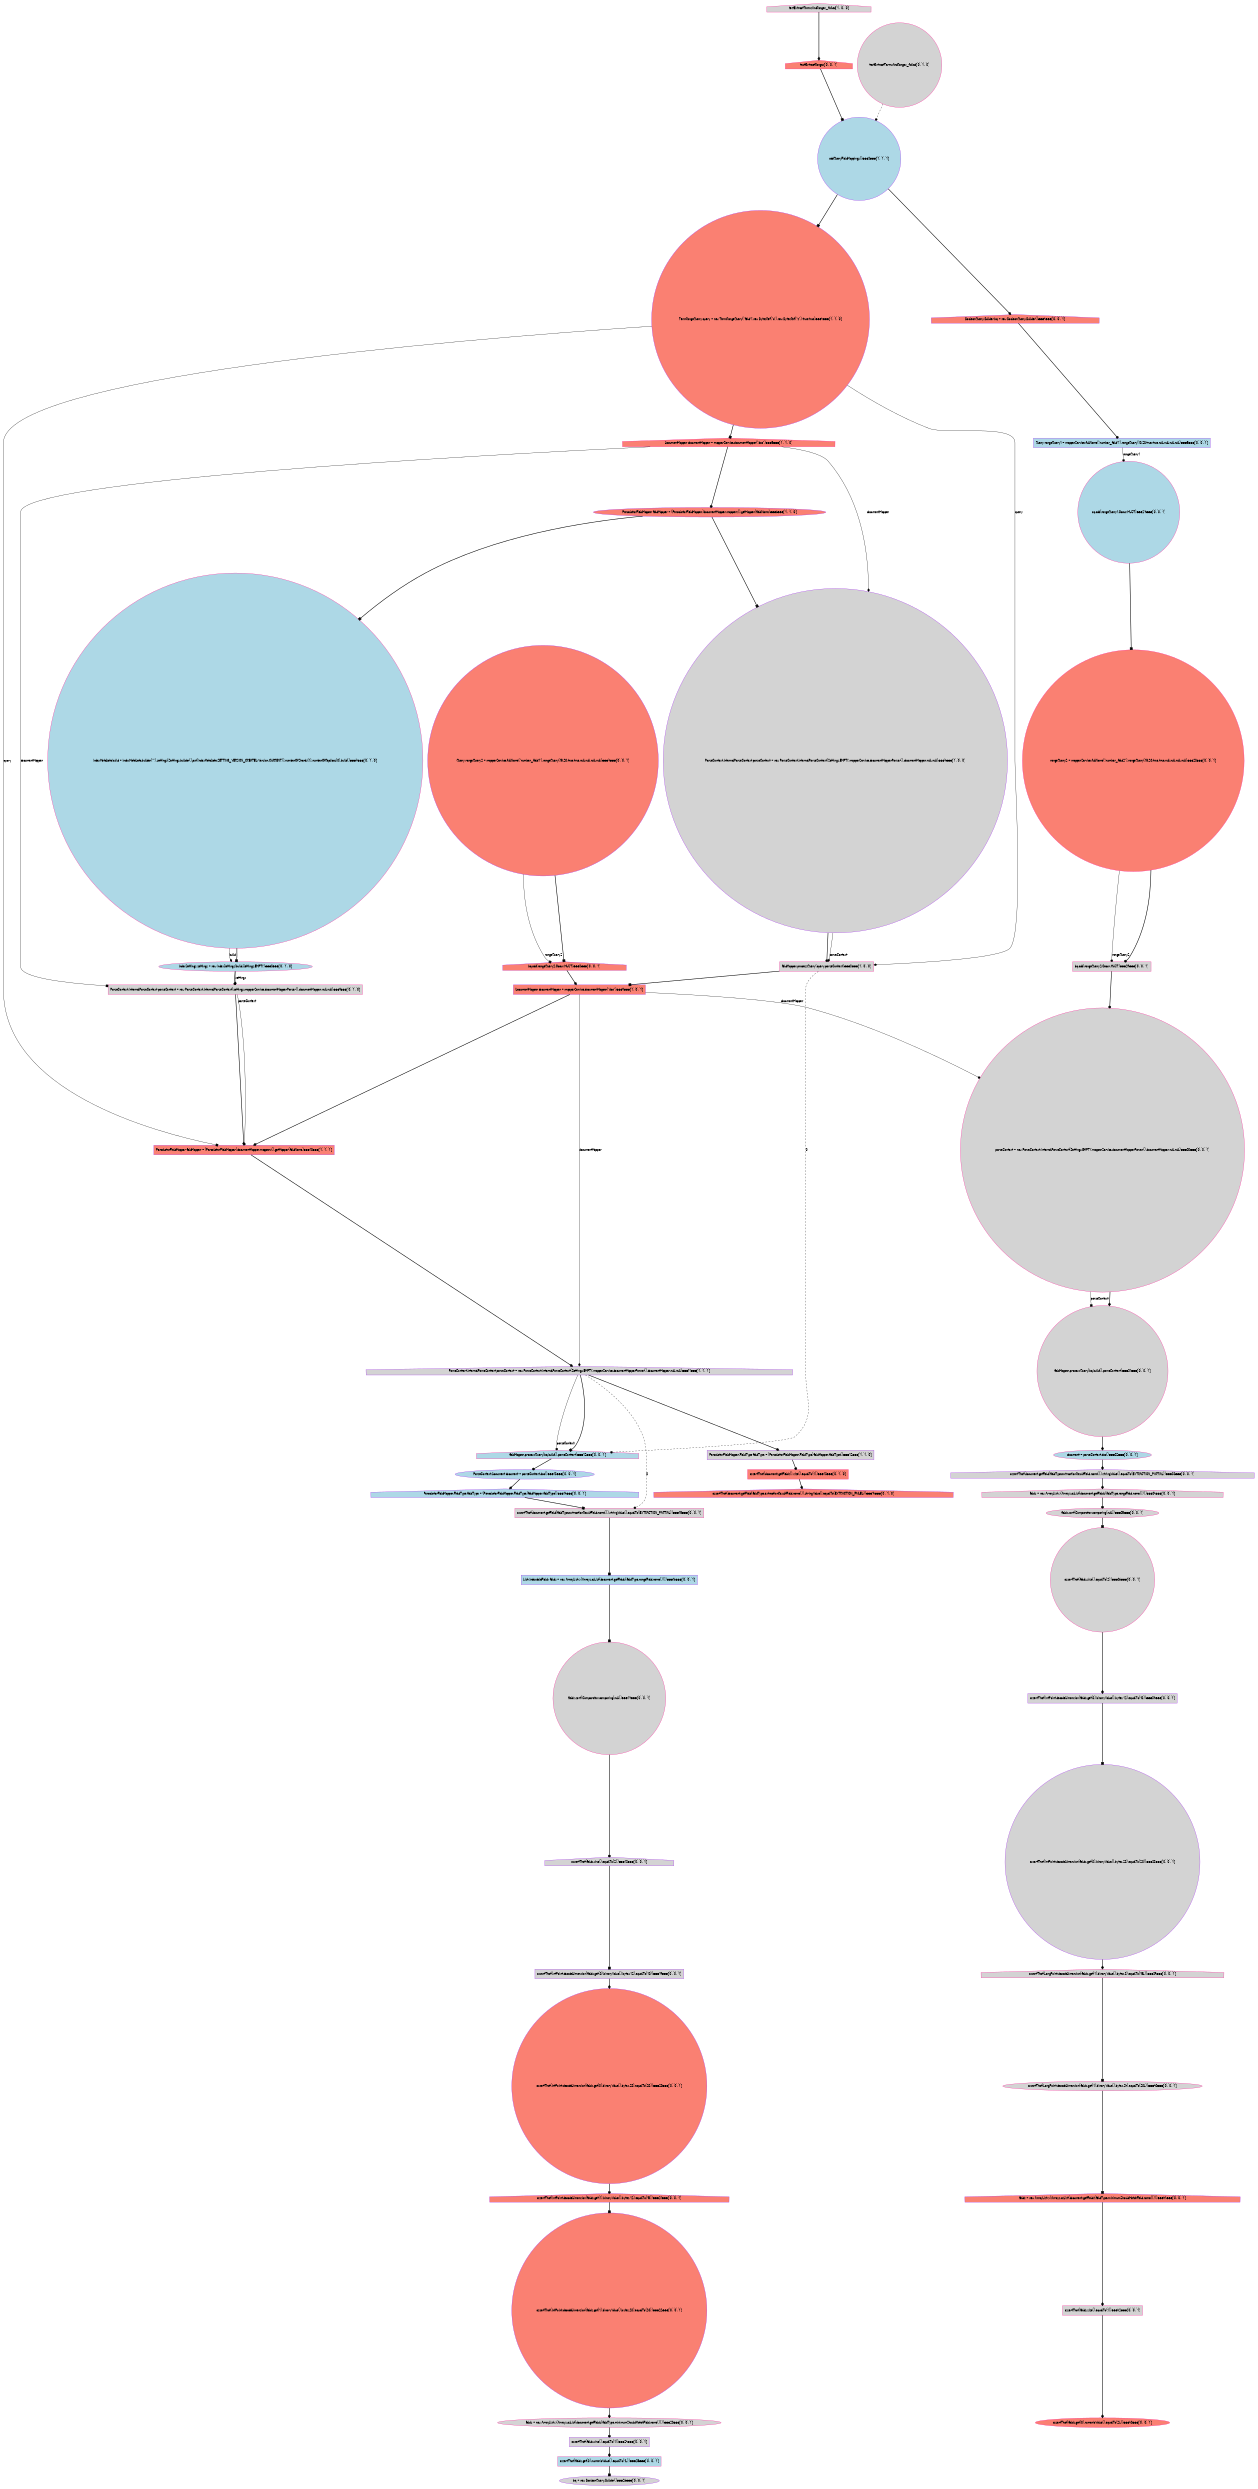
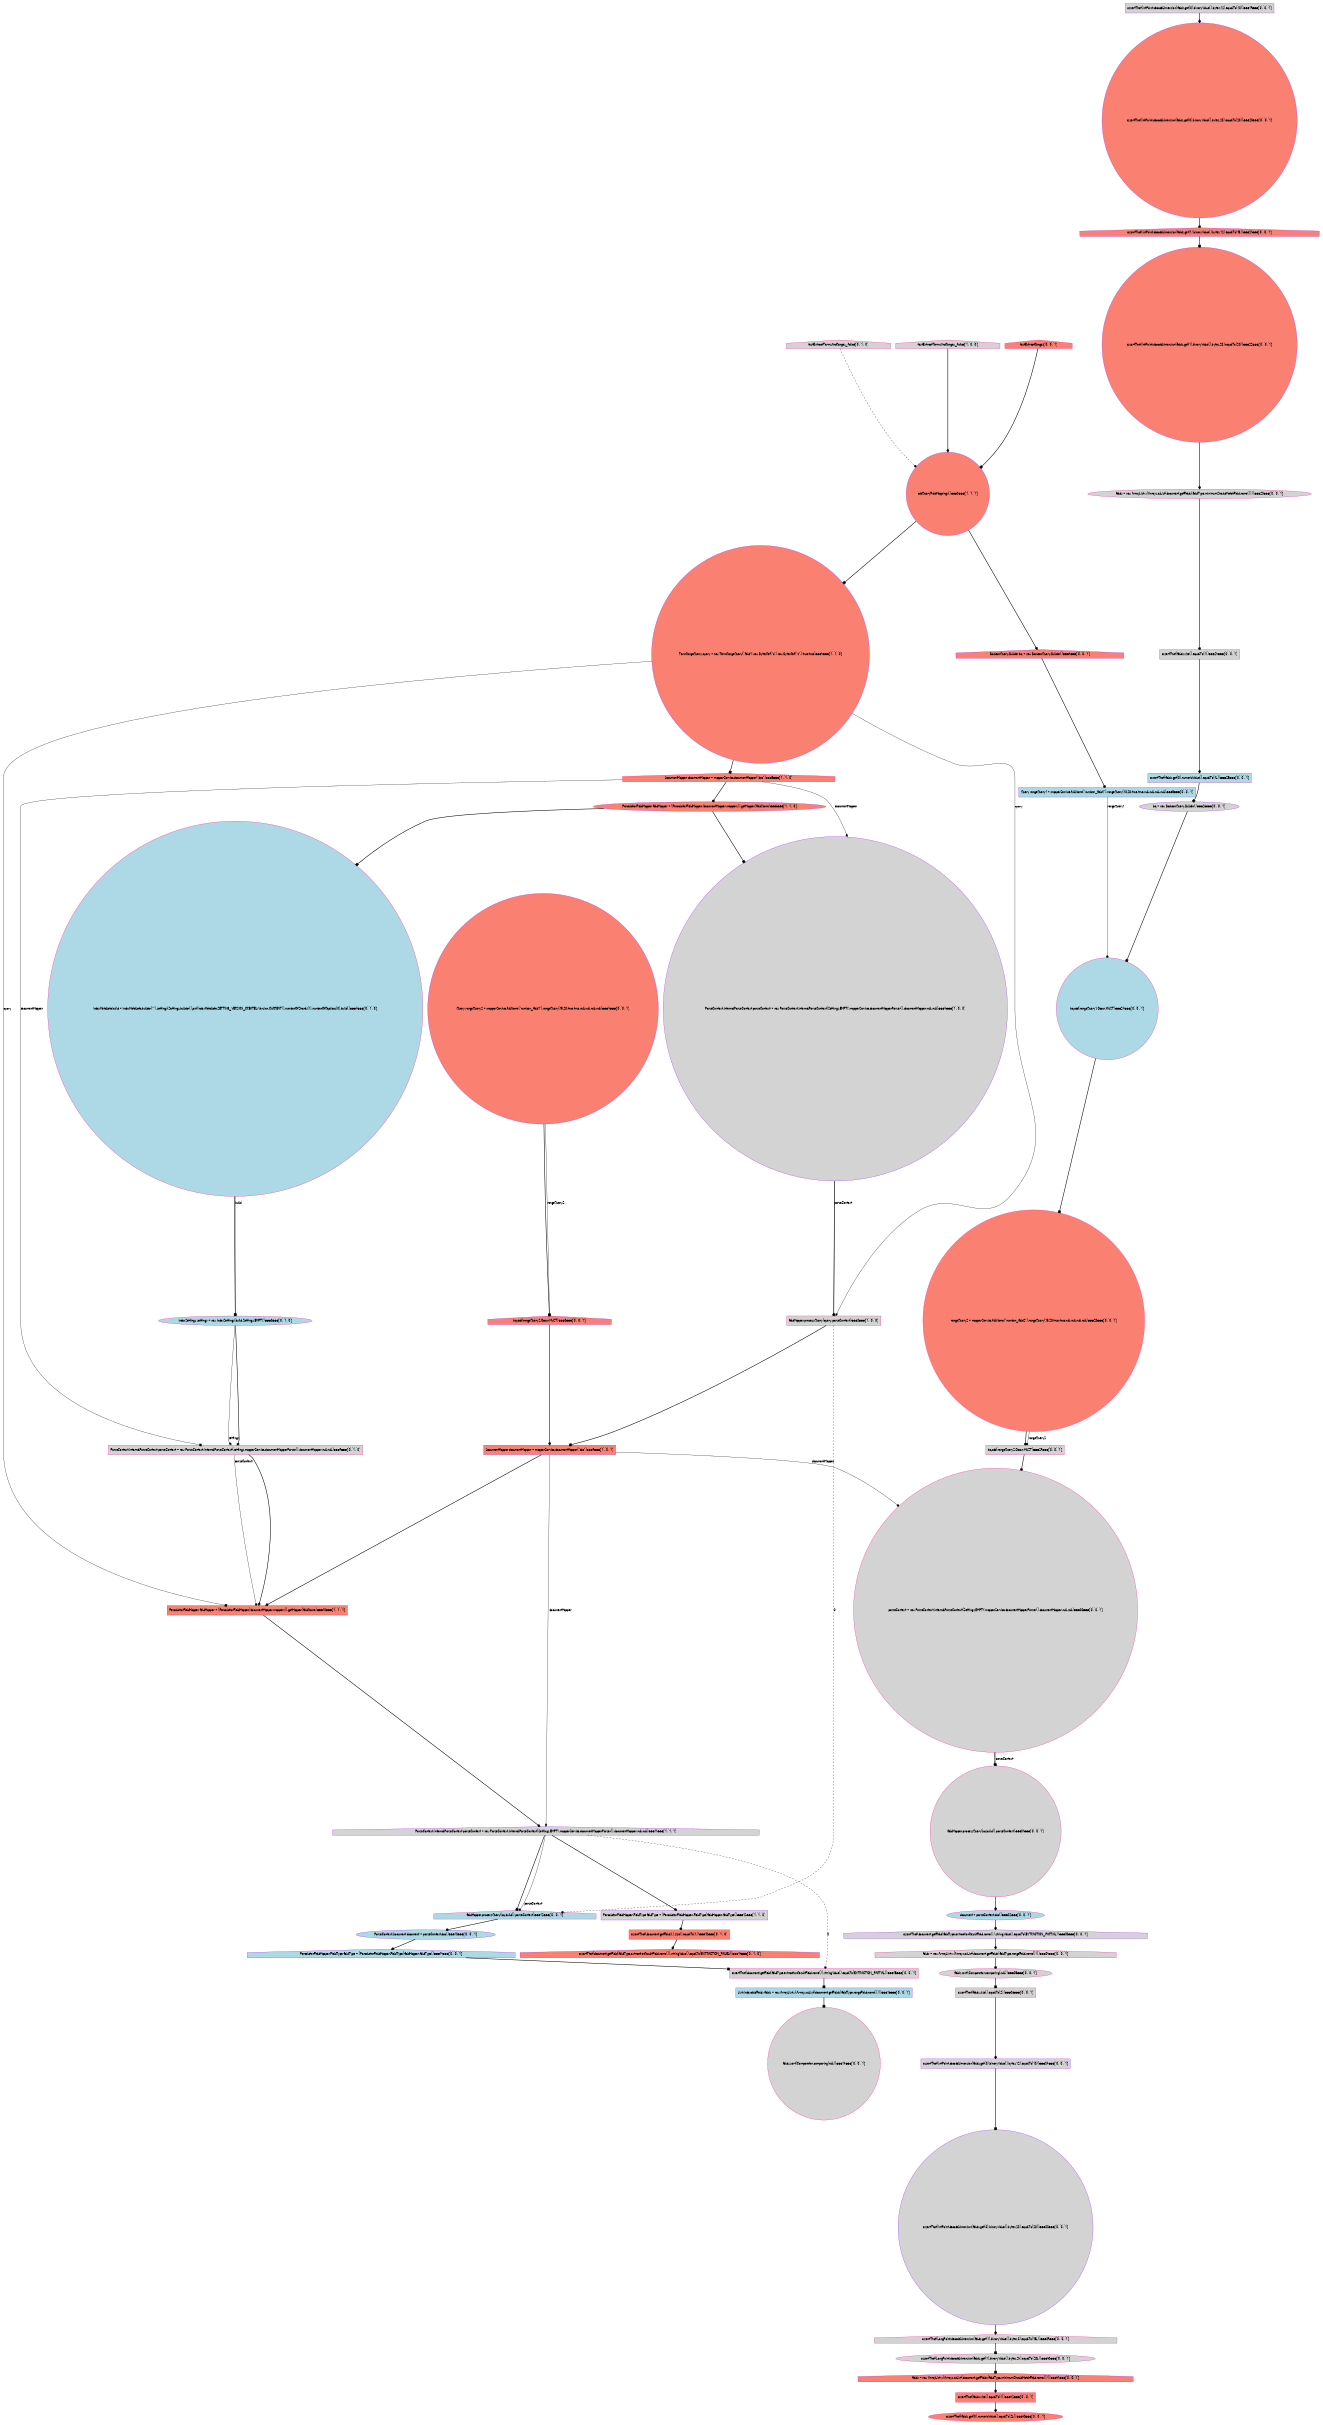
(819, 35) -> (948, 399)
(900, 65) -> (839, 345)
(859, 159) -> (948, 494)
none -> (1157, 885)
(1102, 1580) -> (996, 1993)
(609, 1862) -> none
(1102, 2310) -> (996, 2397)
